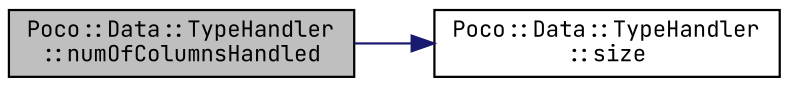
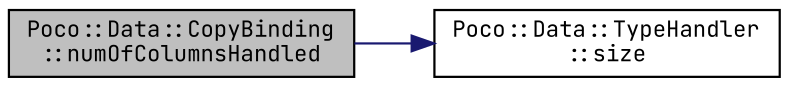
(182, 43) -> (182, 43)
